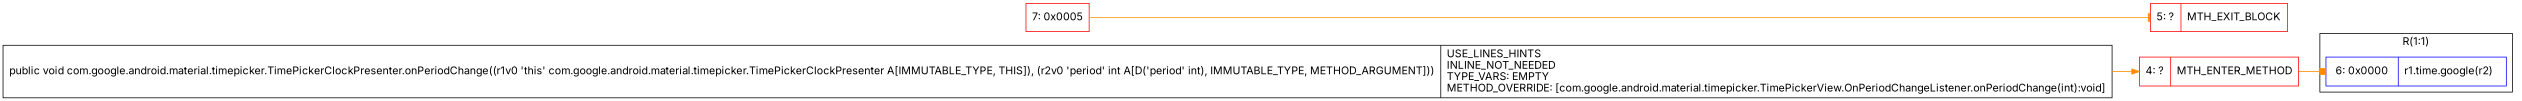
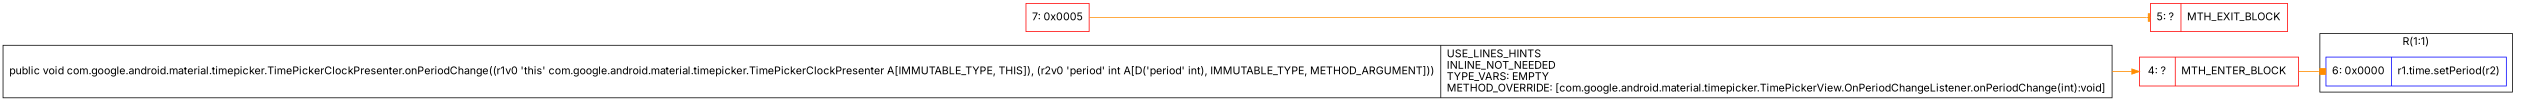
(2235, 71) -> (2234, 71)
(2449, 71) -> (2449, 71)
